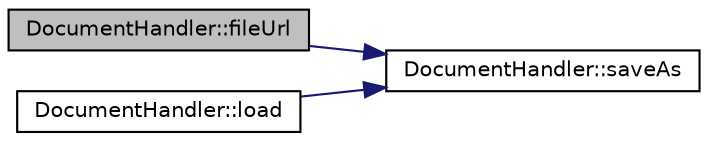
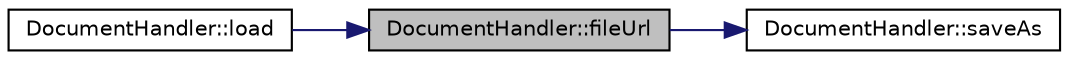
(332, 93) -> (320, 30)
